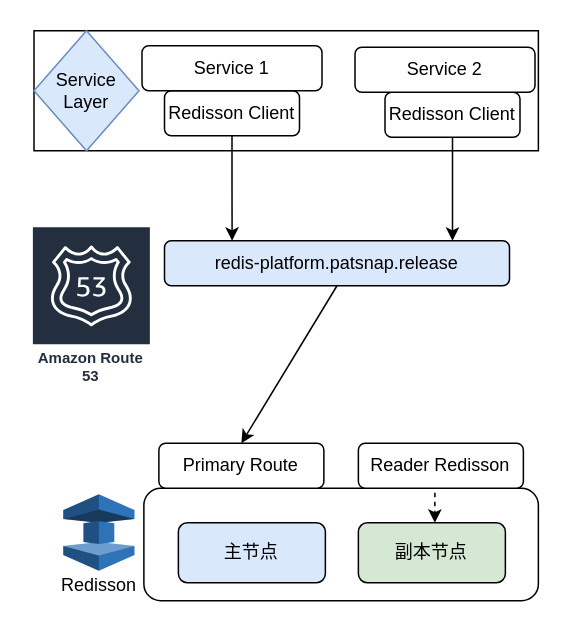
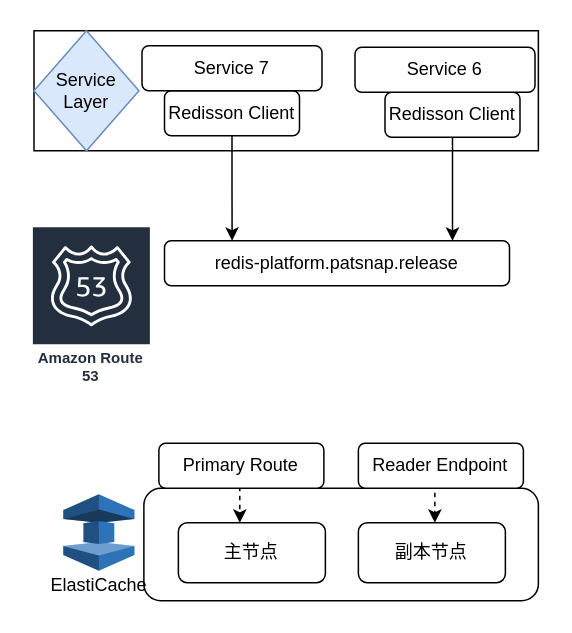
(232, 68) -> (232, 68)
(445, 70) -> (445, 70)
(337, 263) -> (337, 263)
(291, 360) -> none
(440, 466) -> (440, 466)
none -> (240, 500)
(252, 553) -> (252, 553)
(432, 553) -> (432, 553)
(99, 586) -> (99, 586)
